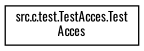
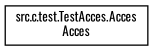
(72, 26) -> (77, 26)
